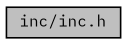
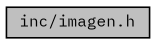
(64, 23) -> (78, 23)
